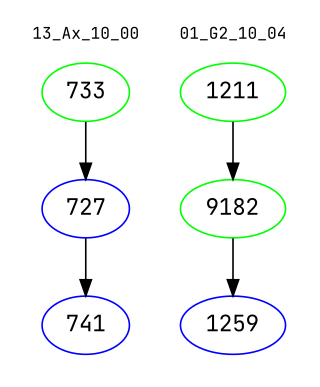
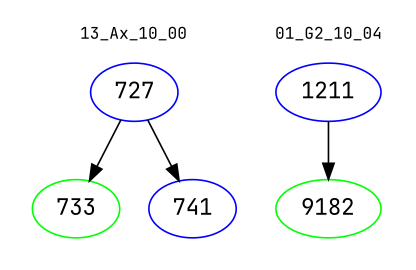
(233, 92) -> (328, 92)
(86, 143) -> (109, 143)
(233, 325) -> none
